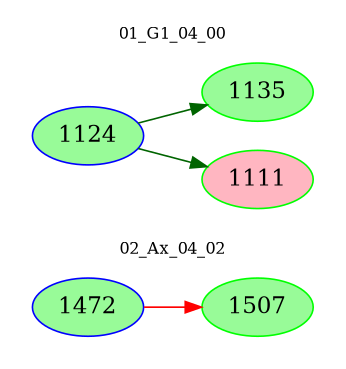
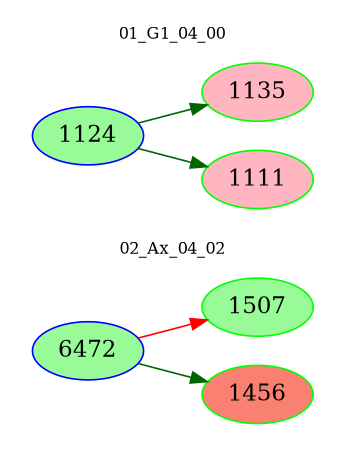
(258, 92) -> (258, 92)
(88, 307) -> (88, 351)
none -> (258, 394)
